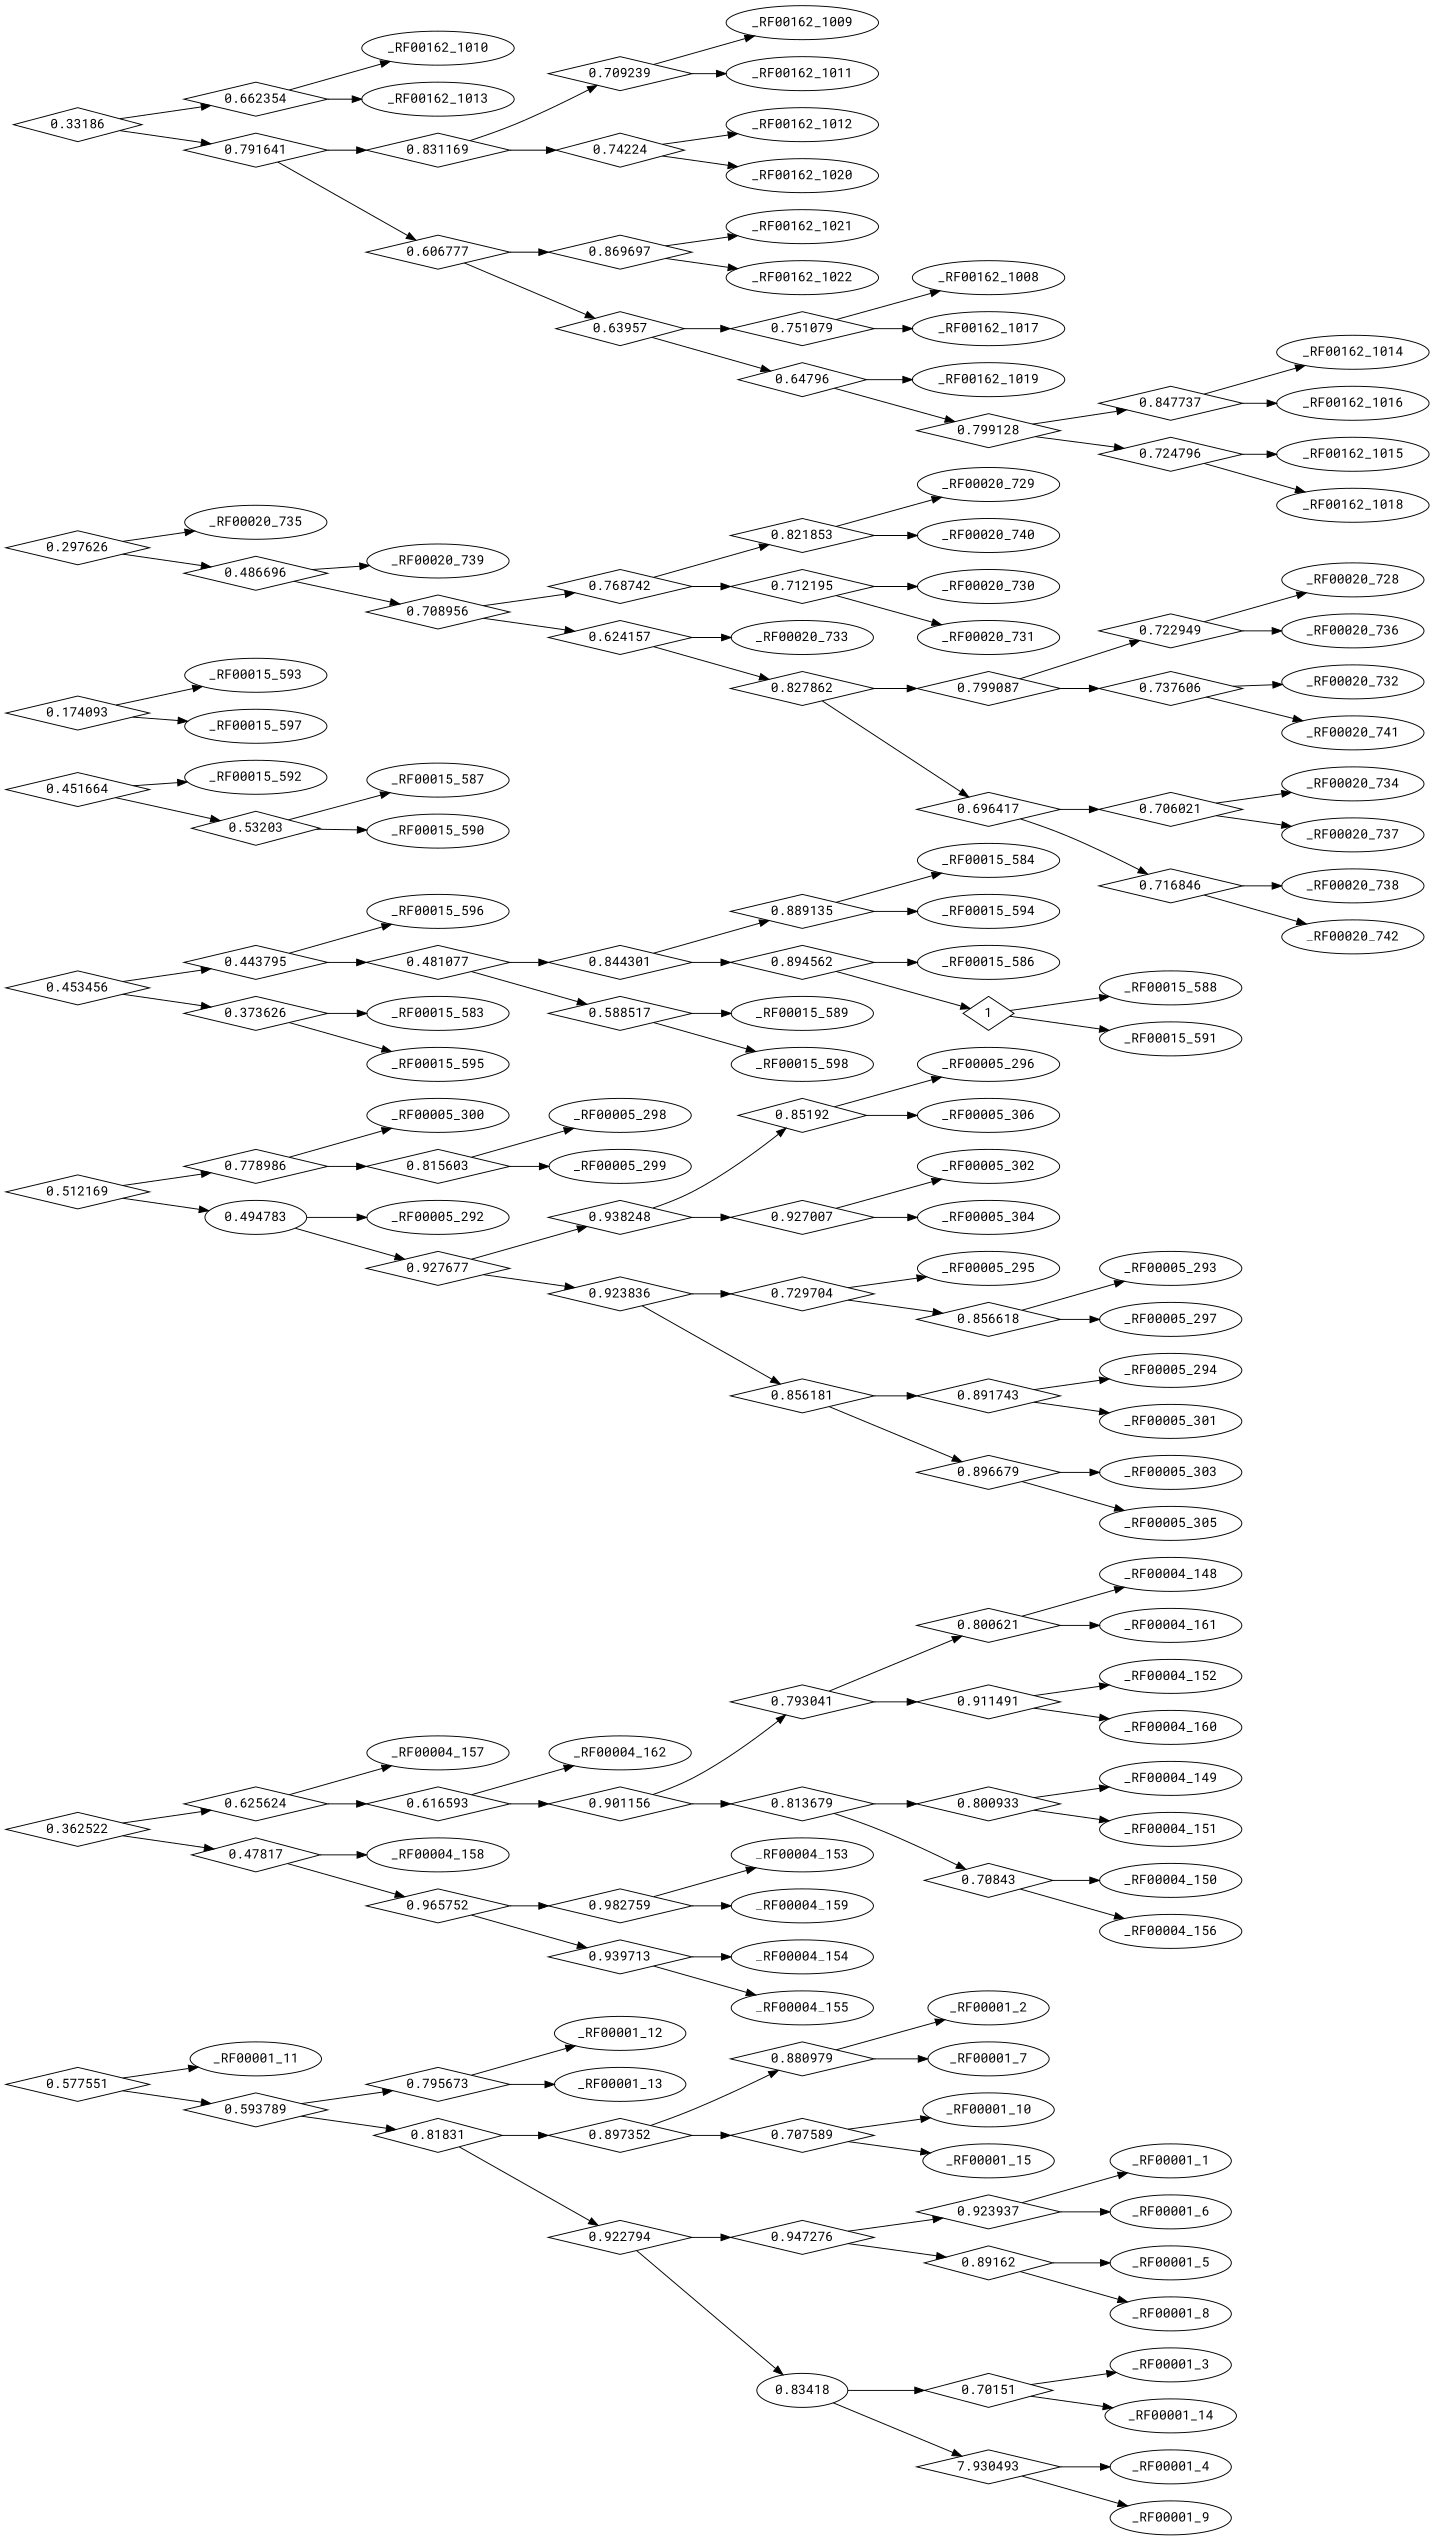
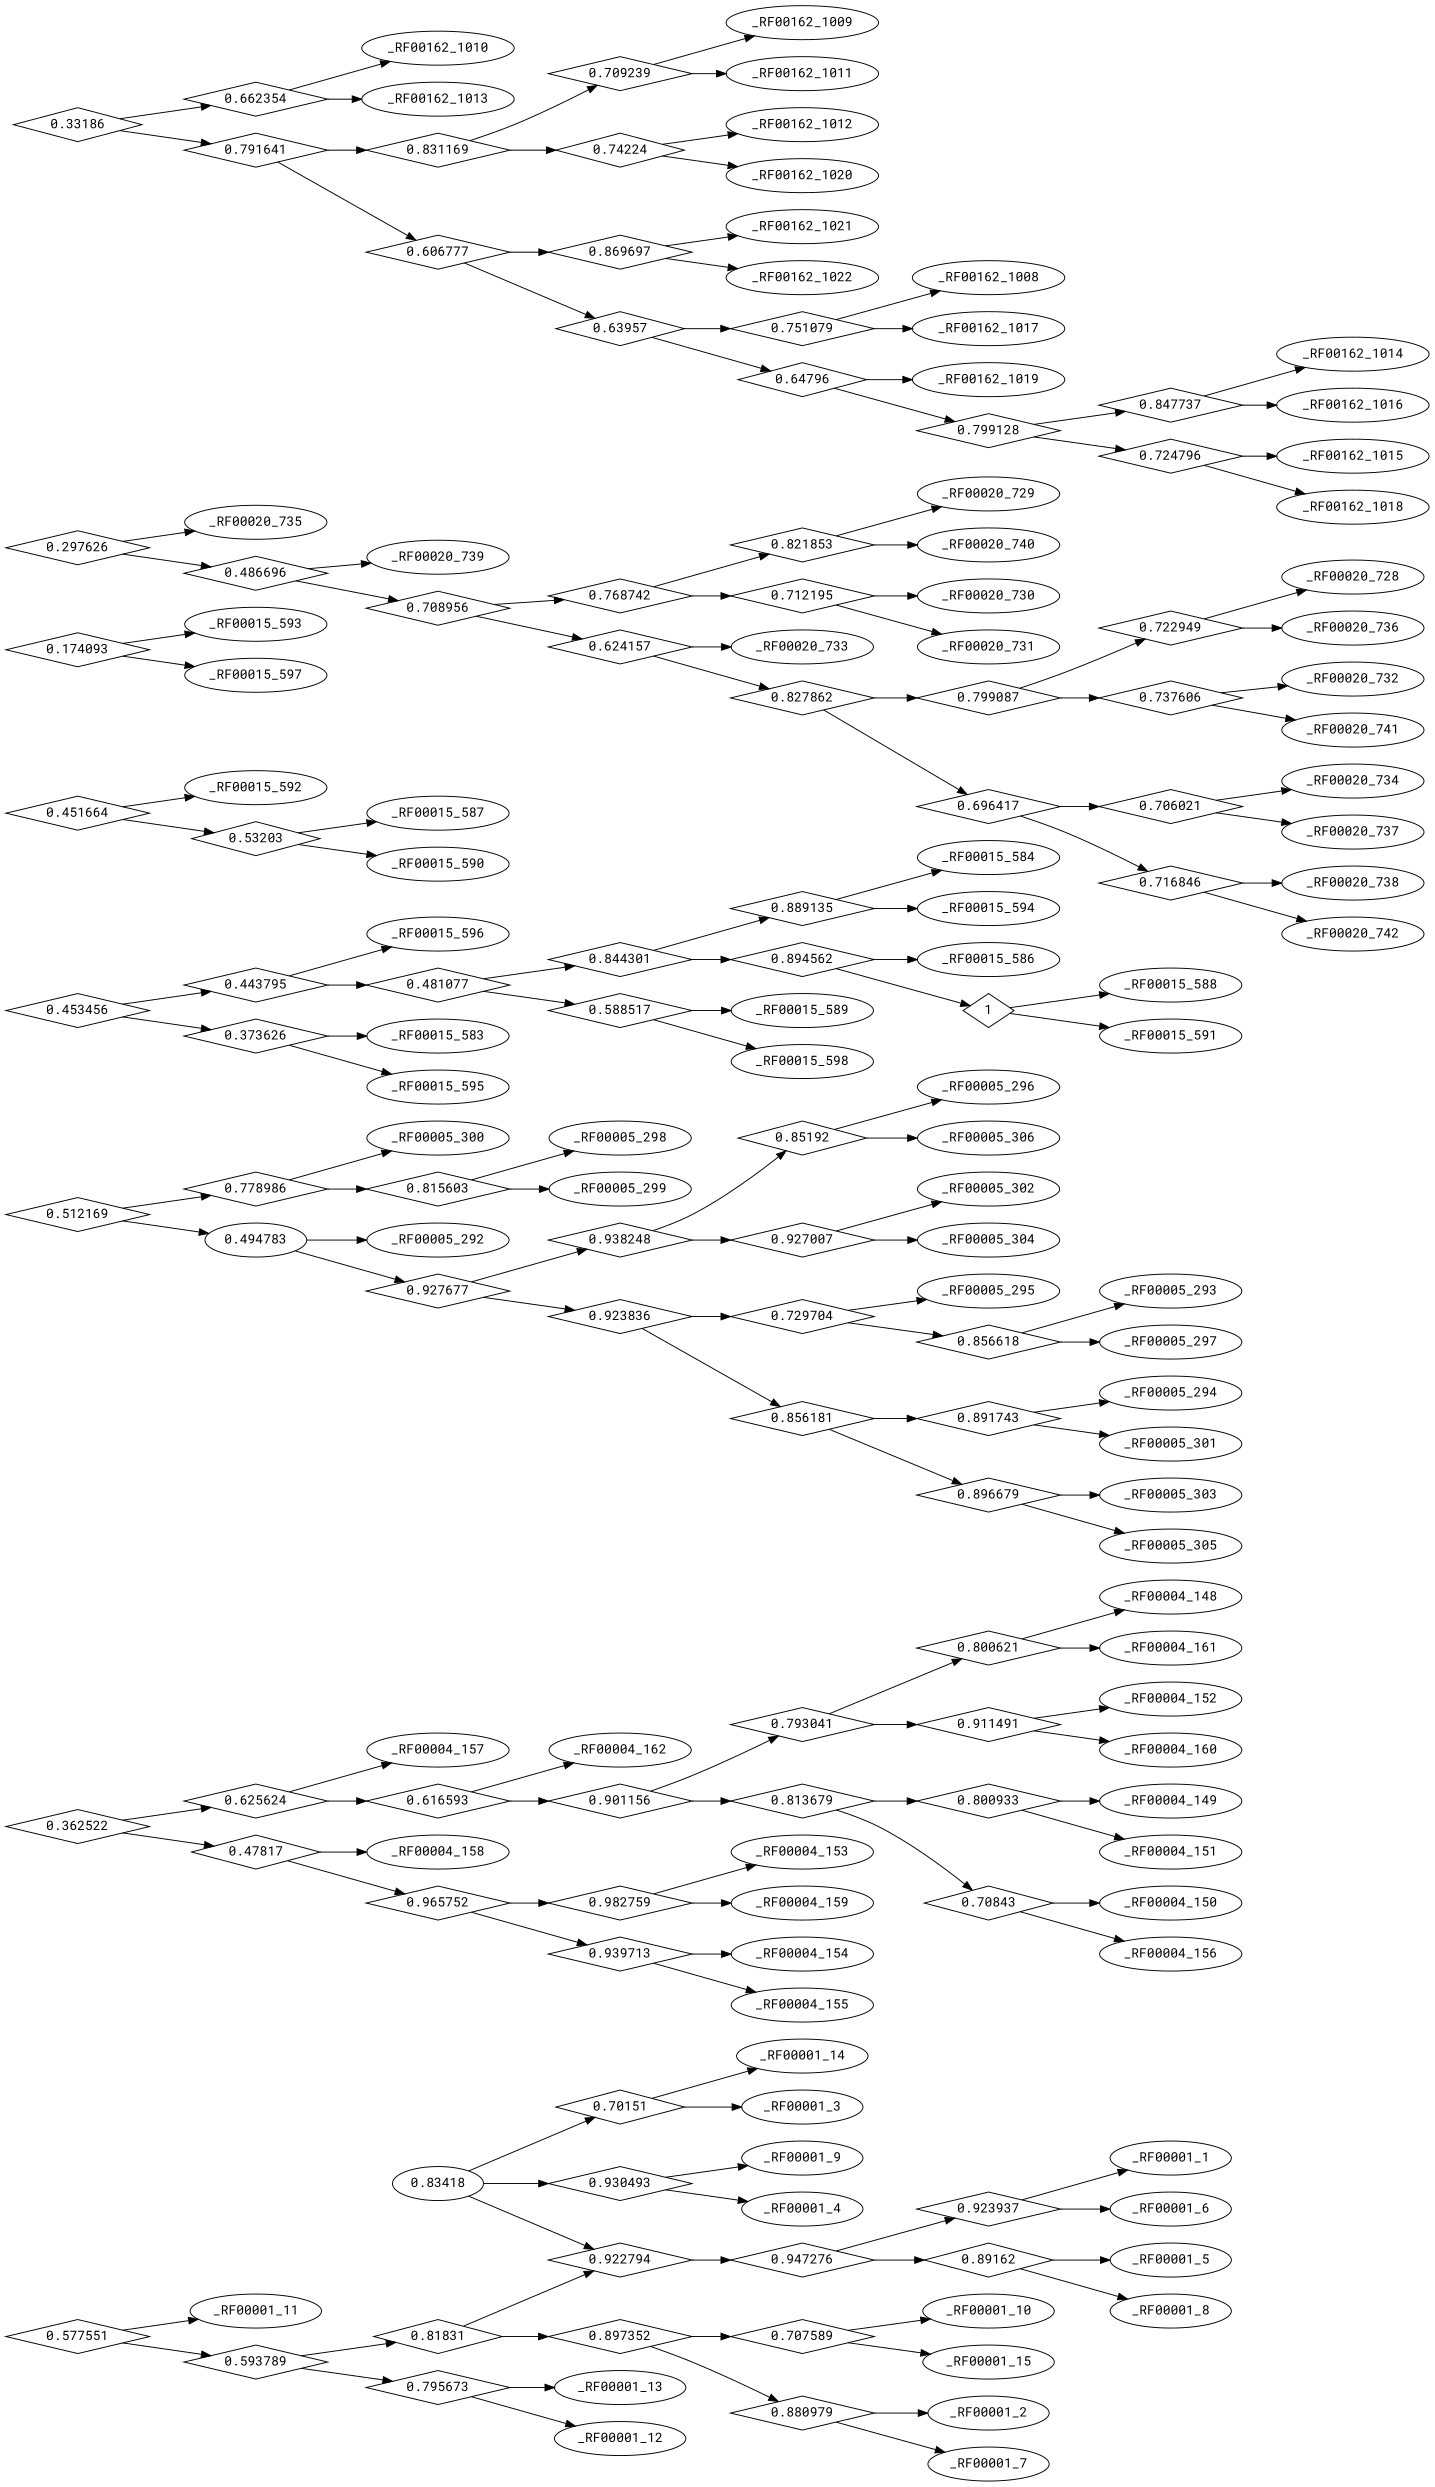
(706, 2310) -> (527, 2221)
(989, 2467) -> (620, 2184)
